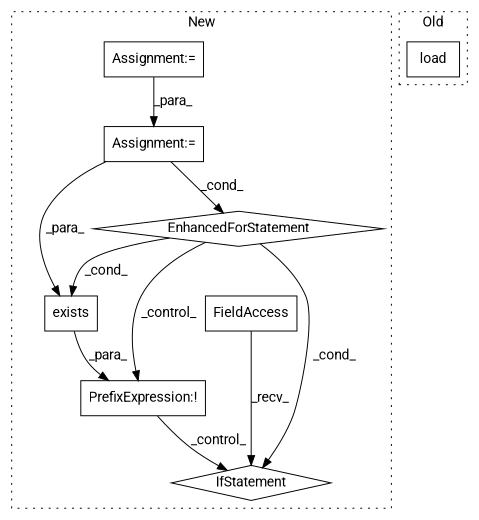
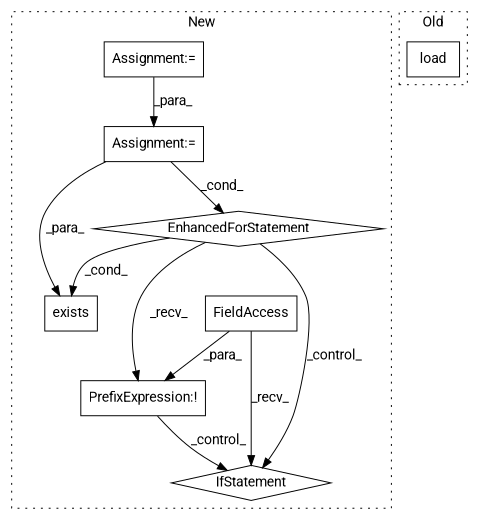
(169, 314) -> (169, 314)
(83, 355) -> (201, 353)
(334, 356) -> (334, 356)
